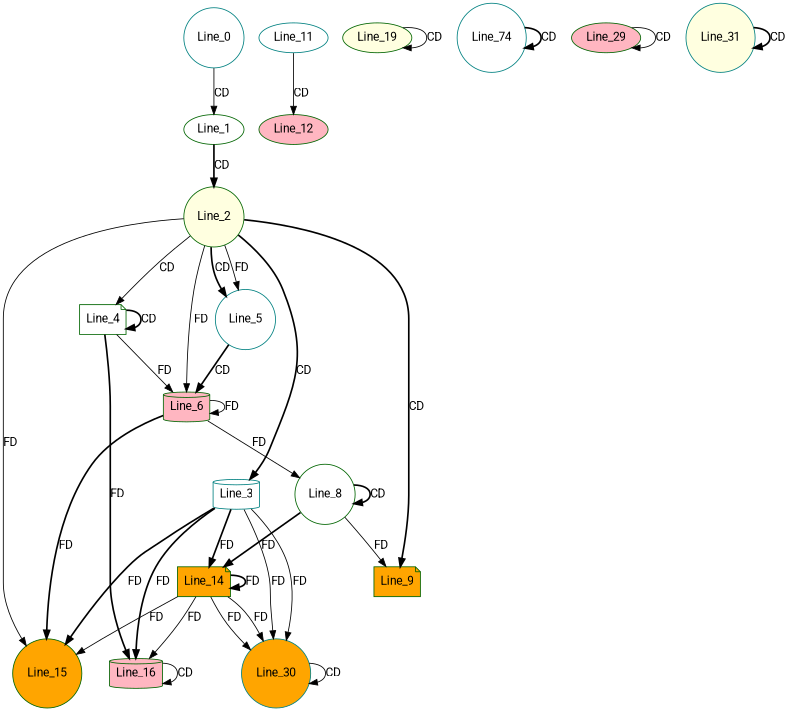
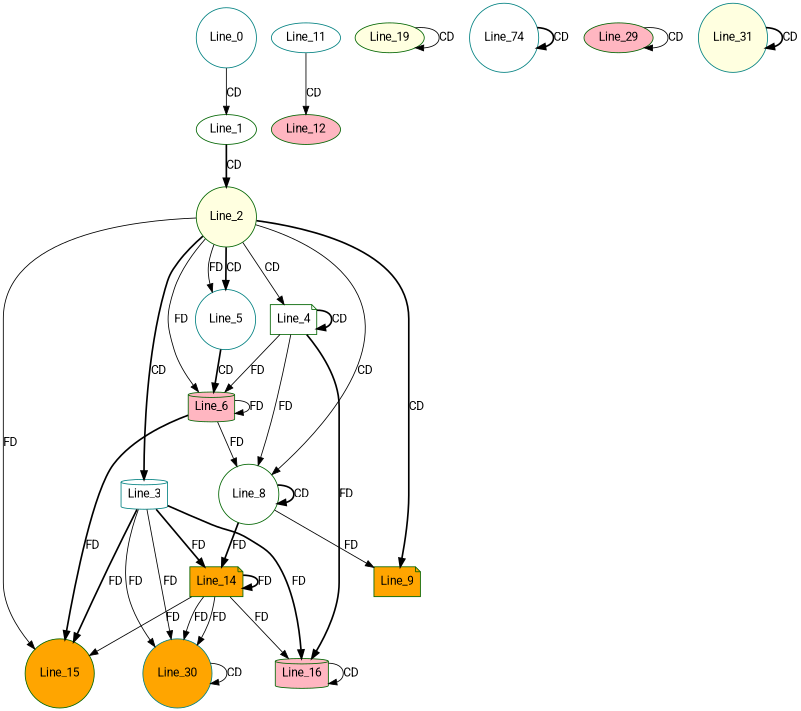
none -> (364, 332)
none -> (277, 396)
